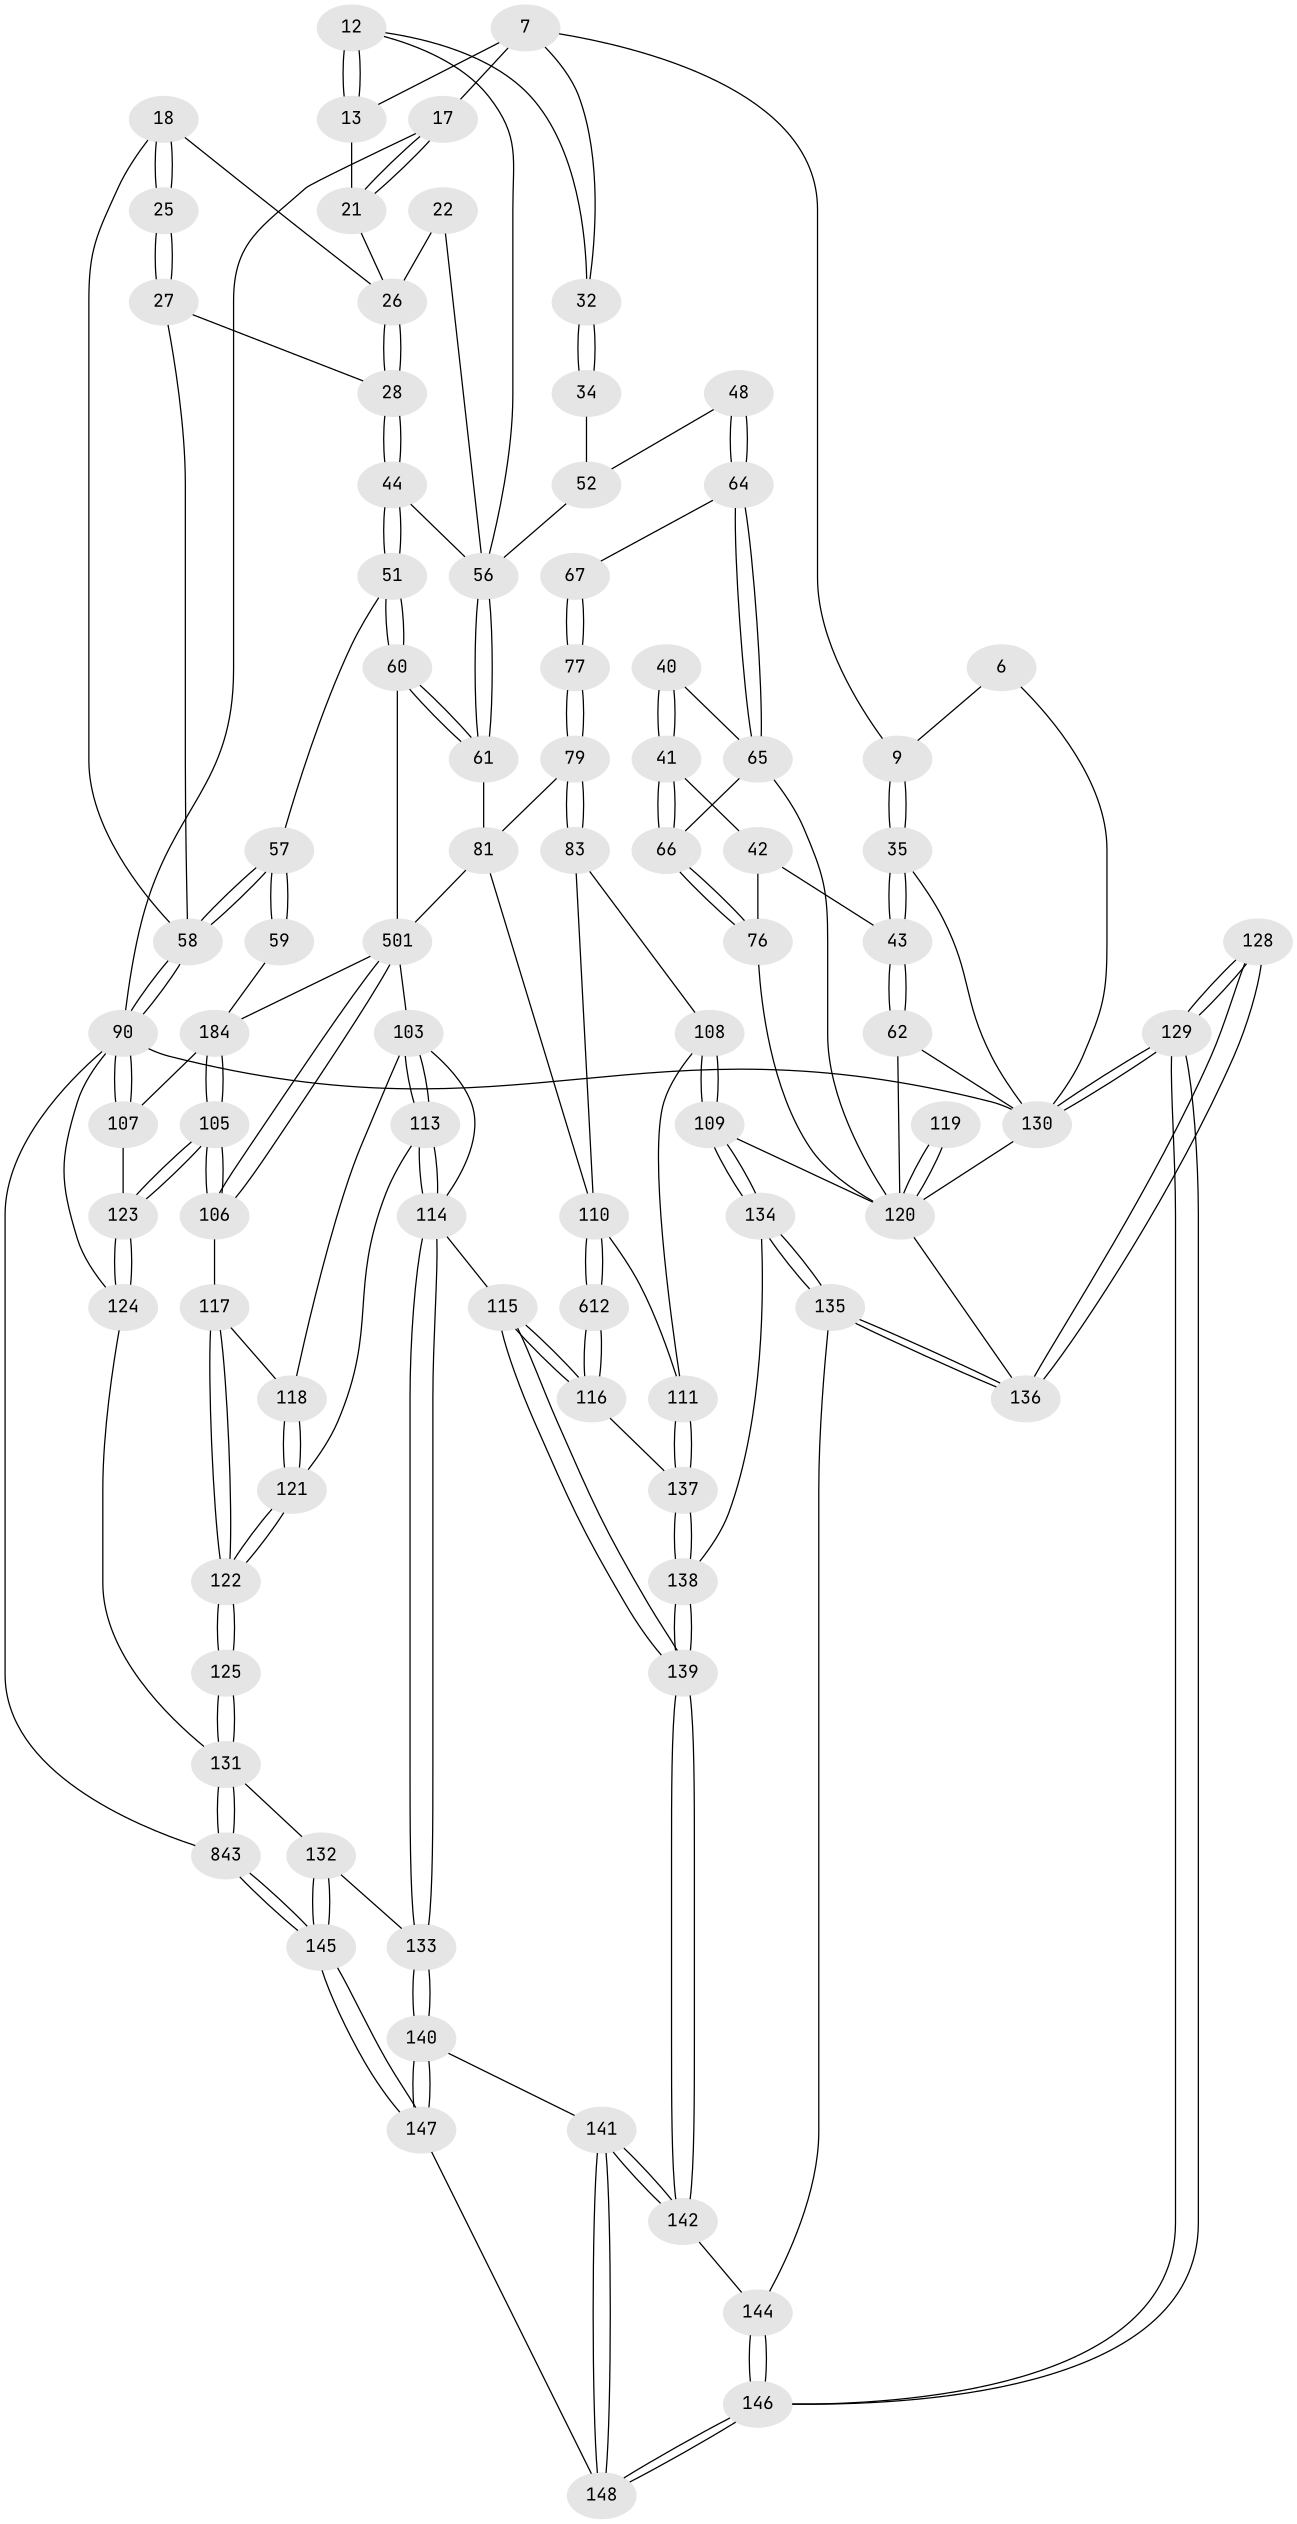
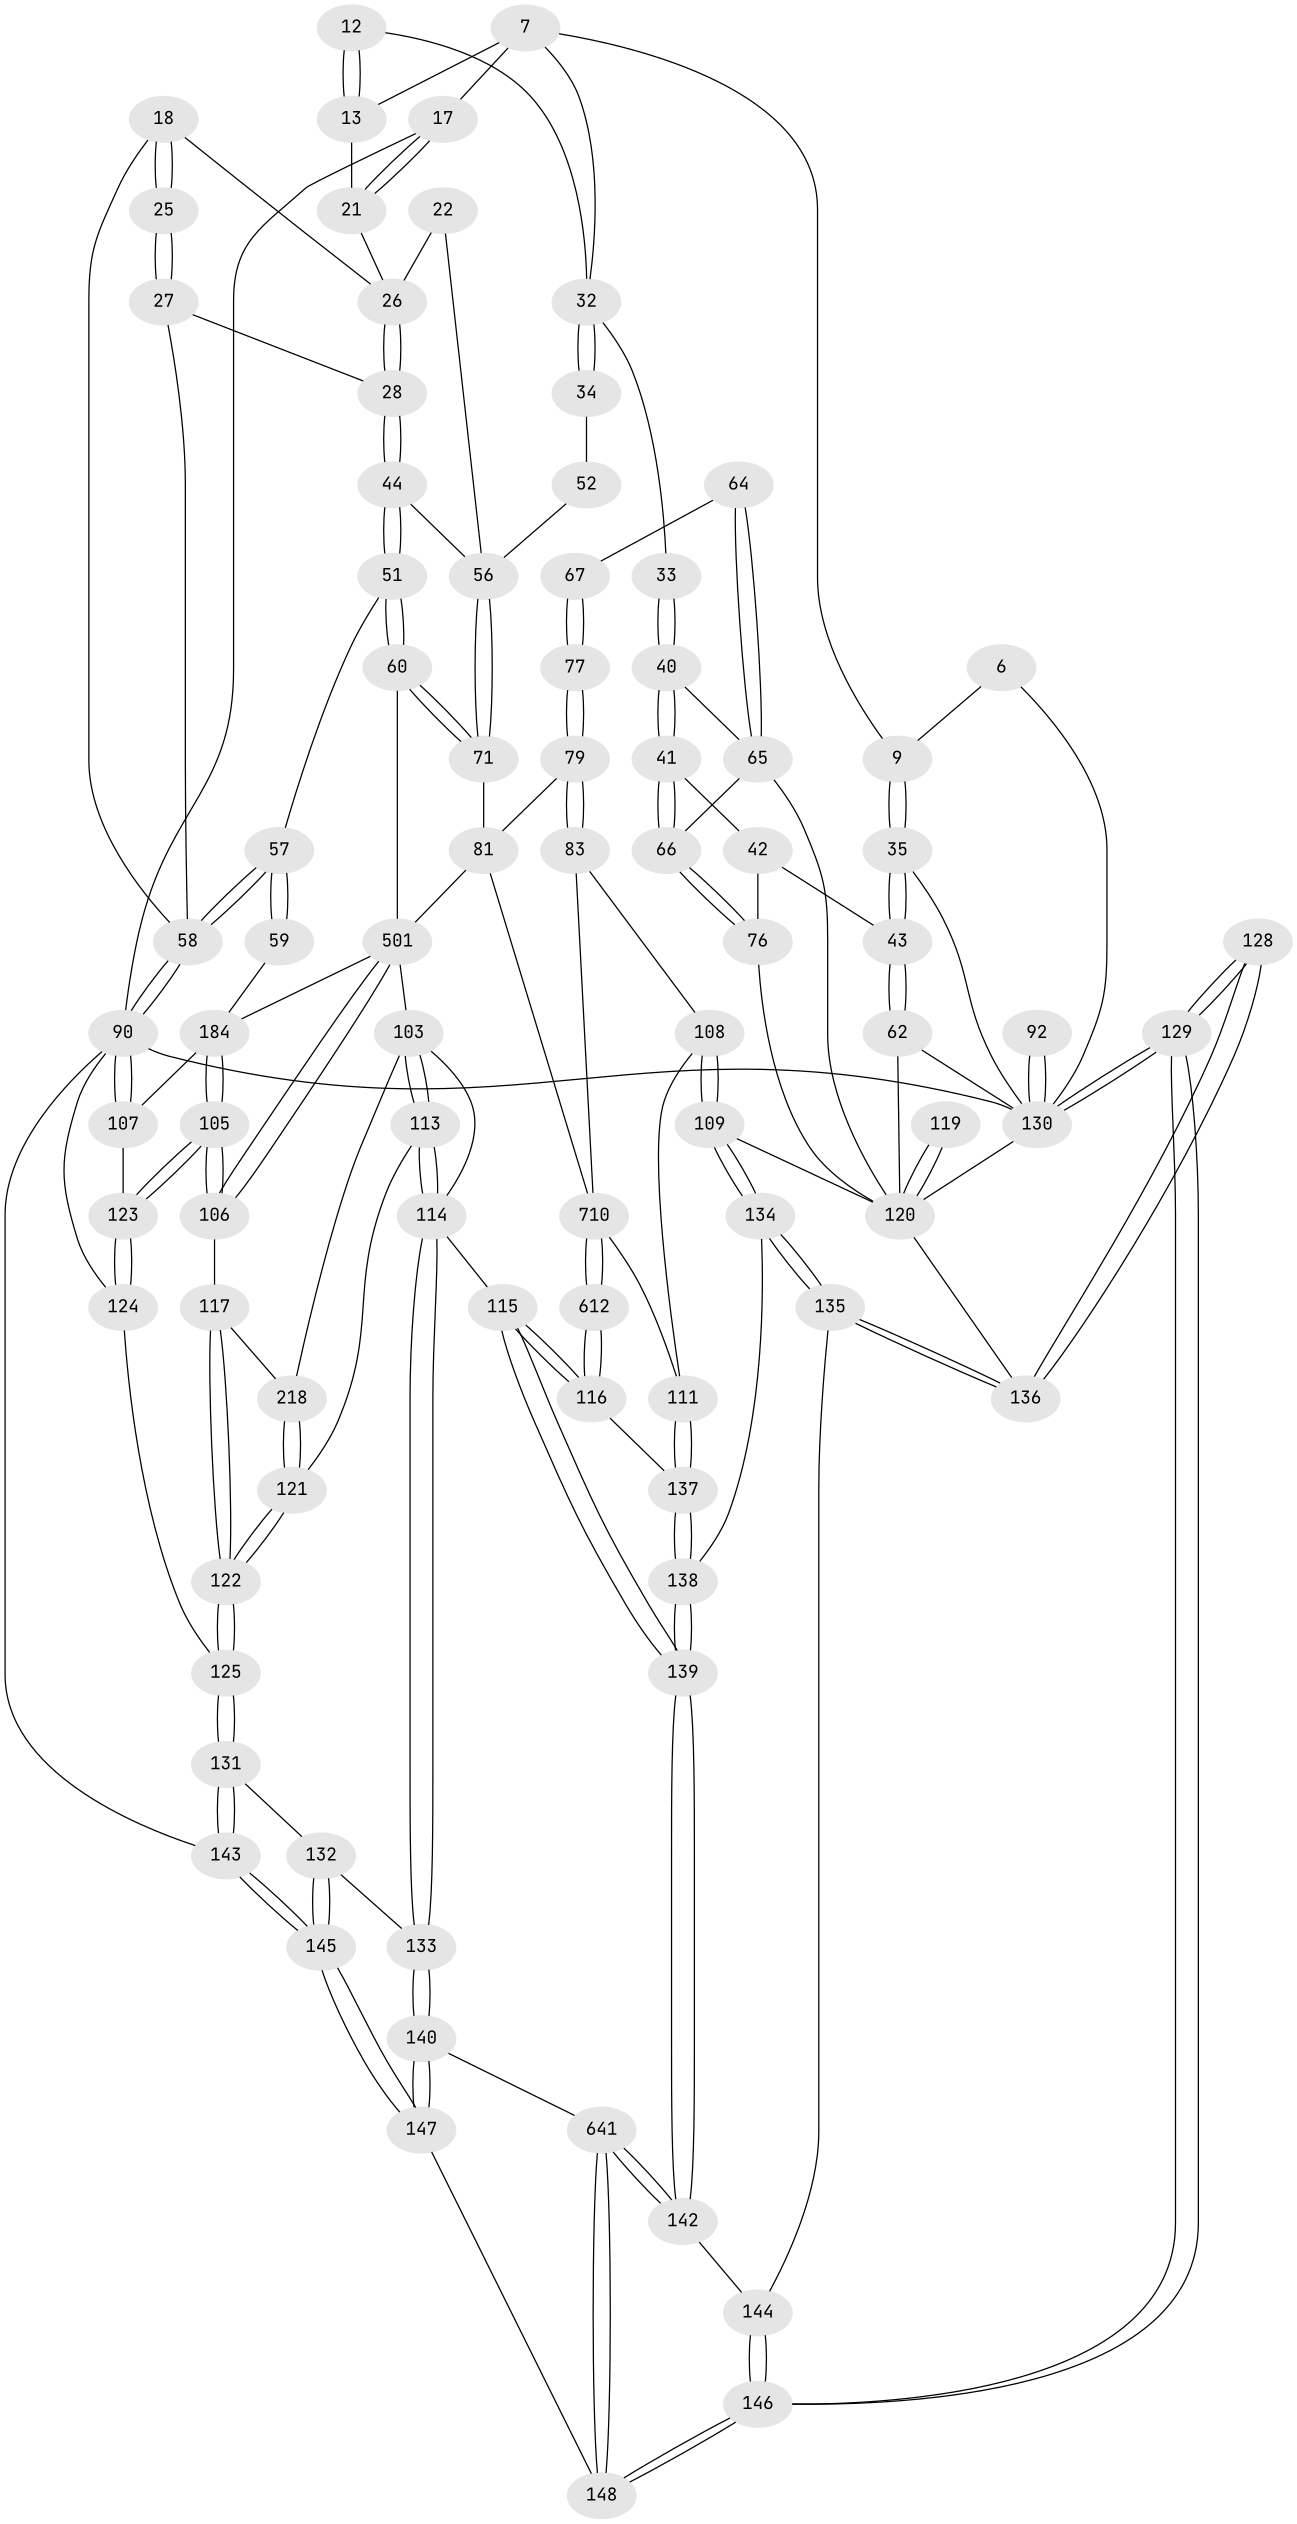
(513, 262) -> none
(739, 394) -> none
none -> (666, 576)
(484, 759) -> (484, 759)
none -> (1037, 1033)
(594, 1216) -> (594, 1216)
(292, 1399) -> (292, 1399)
(103, 1555) -> (148, 1497)
(226, 1856) -> (226, 1856)
(602, 2130) -> (602, 2130)
